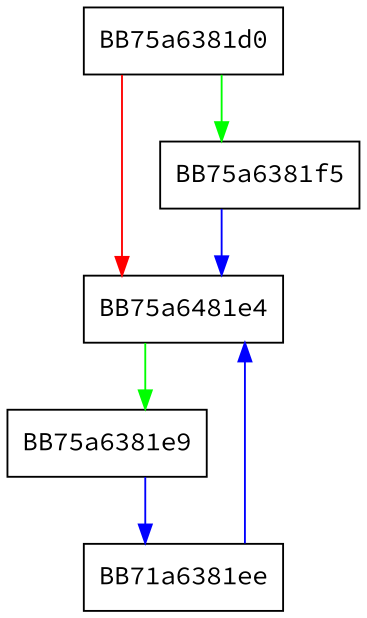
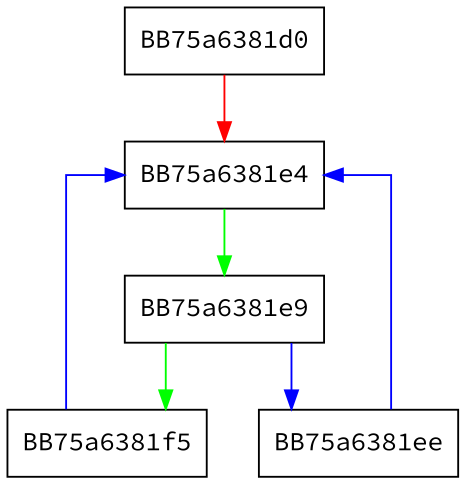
(222, 98) -> (166, 367)
(183, 309) -> (224, 175)
(183, 577) -> (359, 443)
